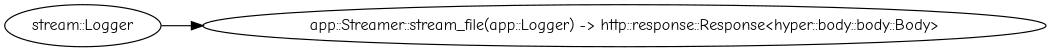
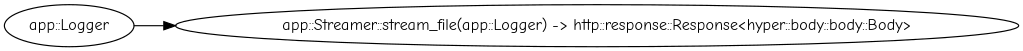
(83, 26) -> (69, 26)
